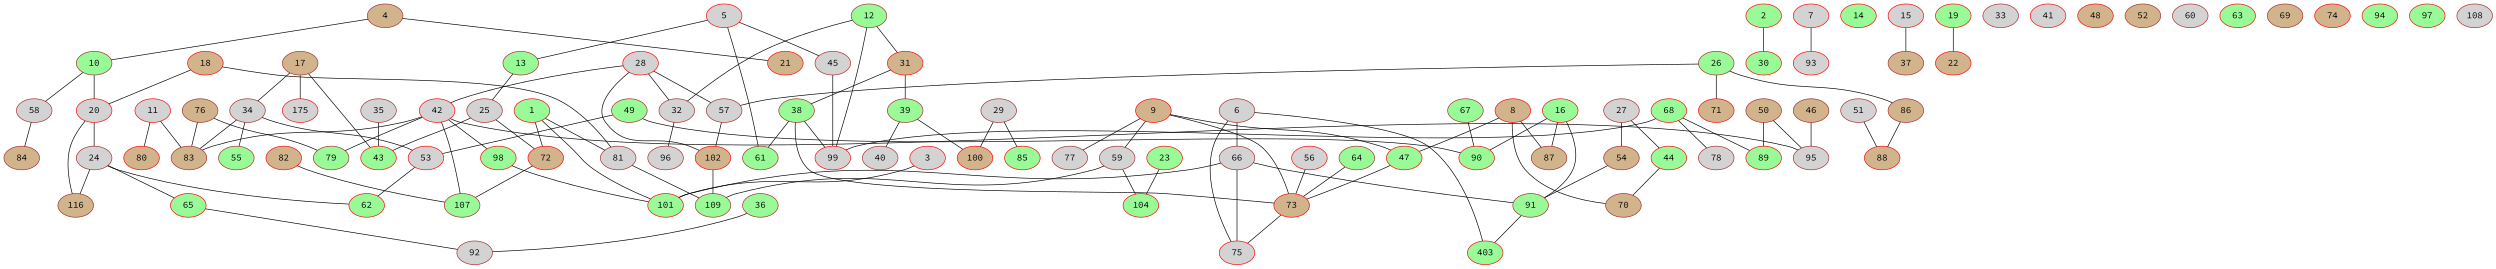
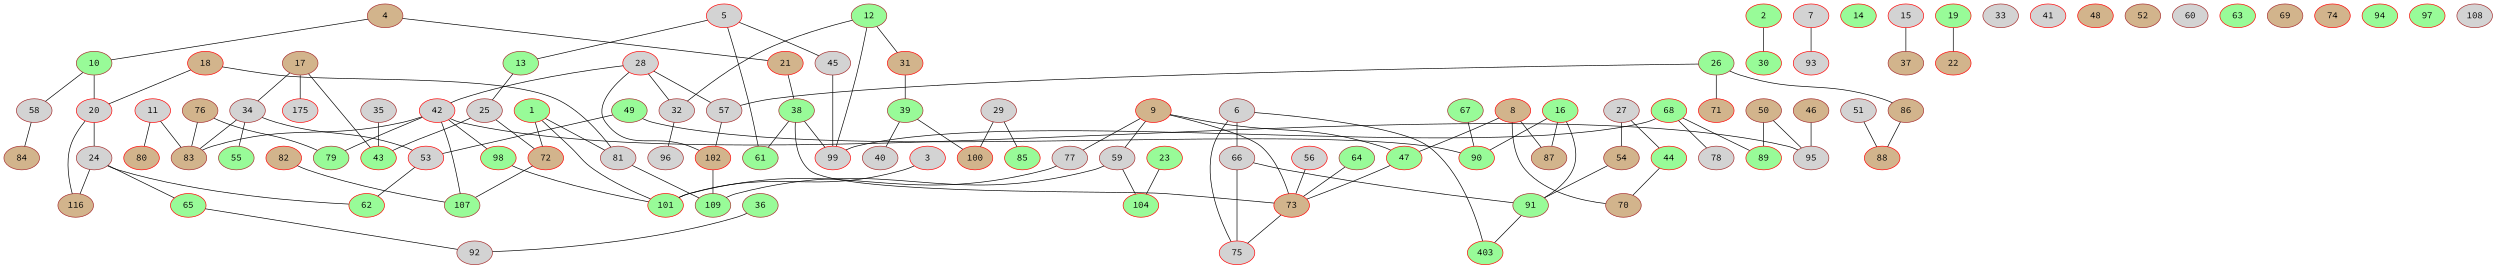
(859, 84) -> (791, 87)
(949, 174) -> (868, 182)
